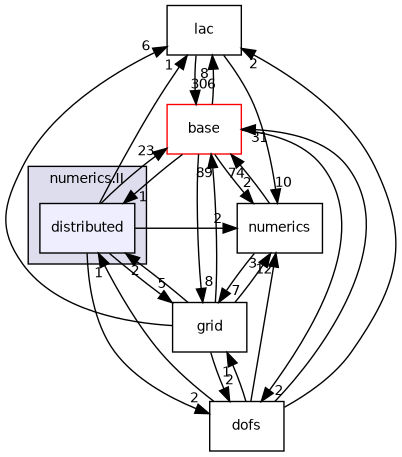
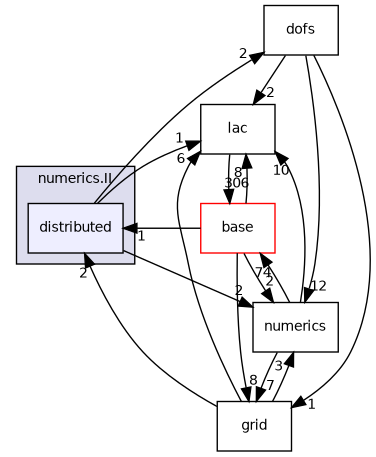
(259, 118) -> (304, 230)
(127, 179) -> none
(216, 239) -> none
(340, 240) -> none
(364, 244) -> none
(135, 274) -> none
(151, 340) -> none
(217, 371) -> none
